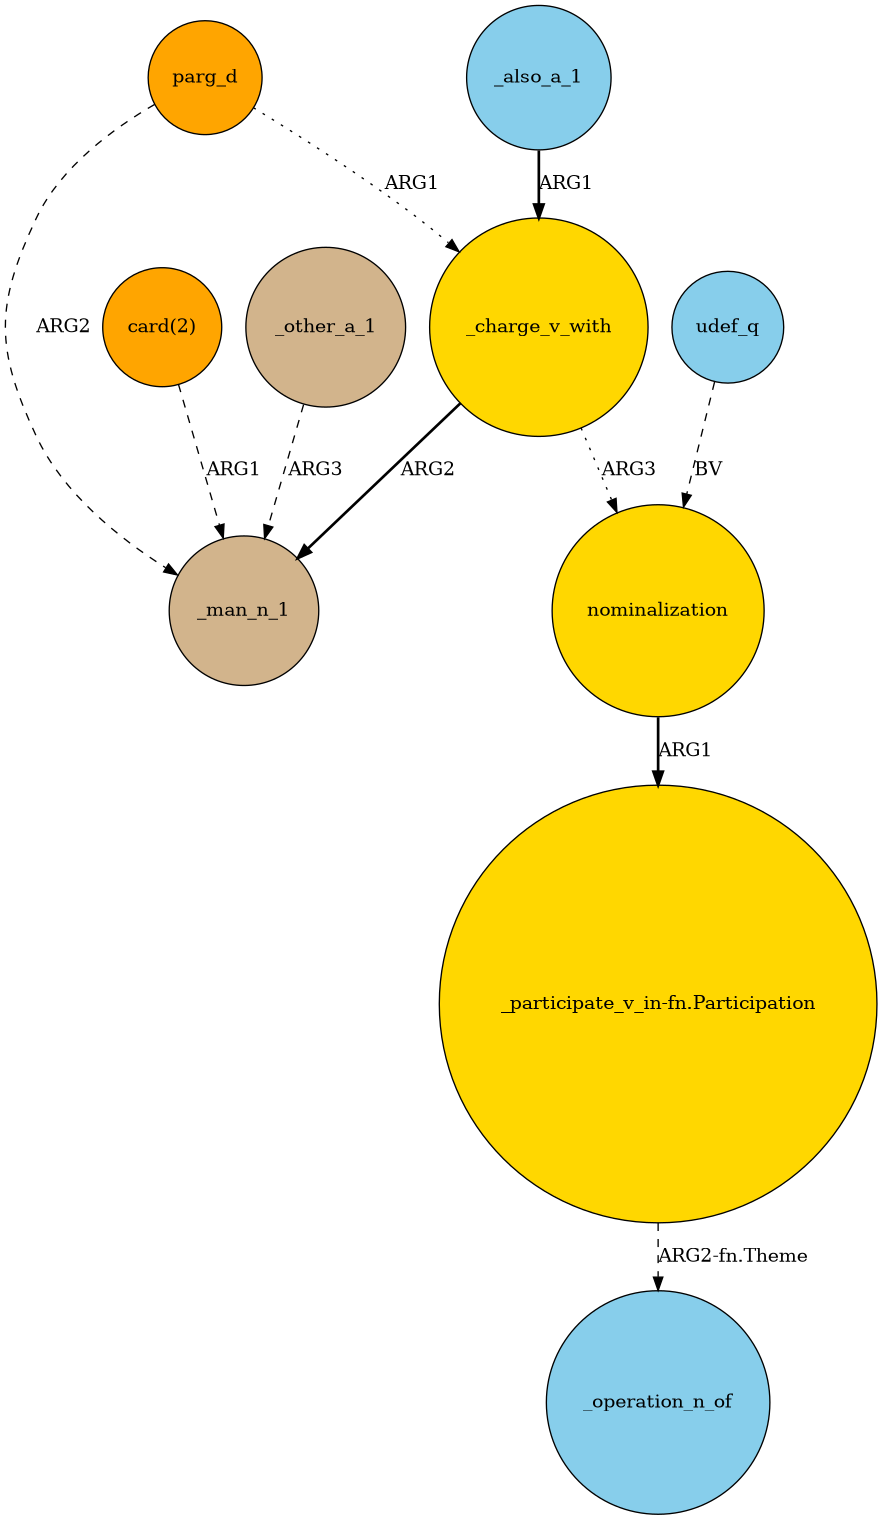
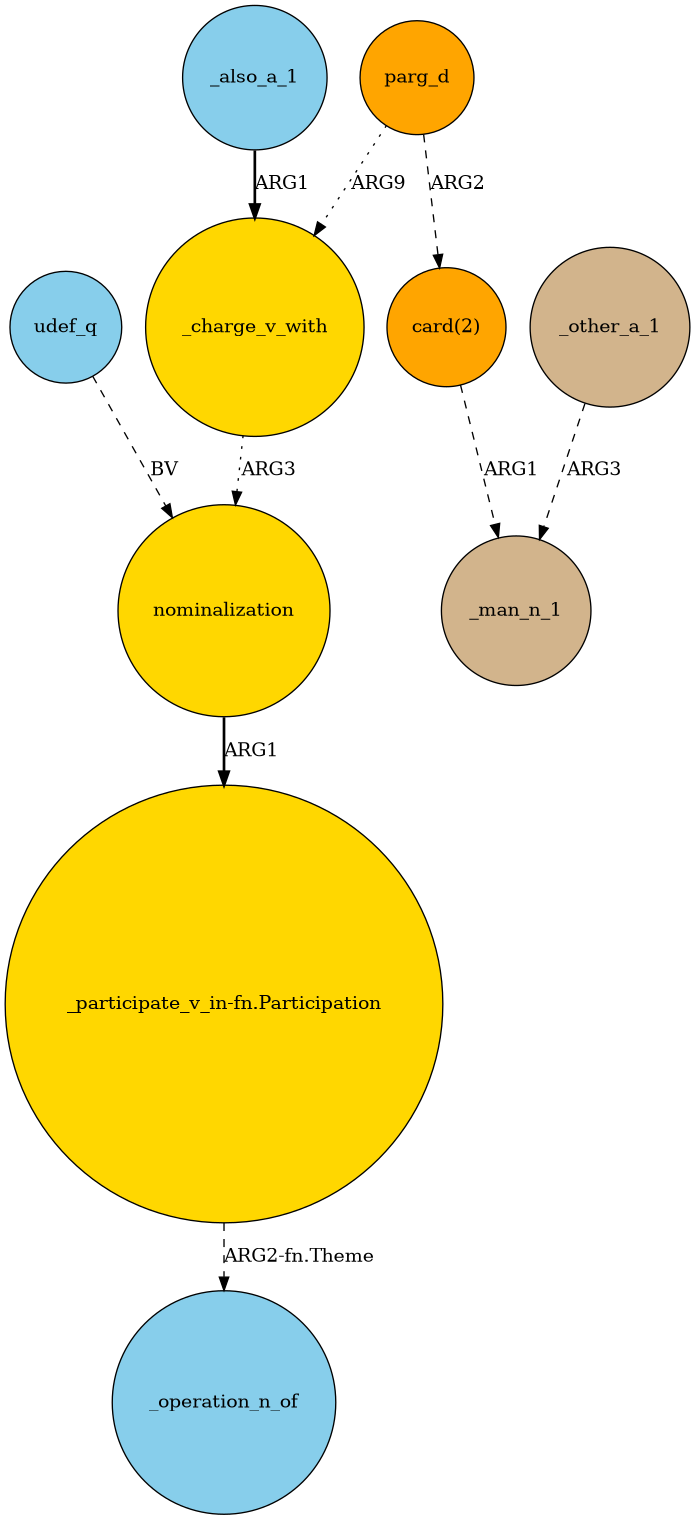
(412, 184) -> (379, 184)
(6, 337) -> (431, 194)
(384, 476) -> none
